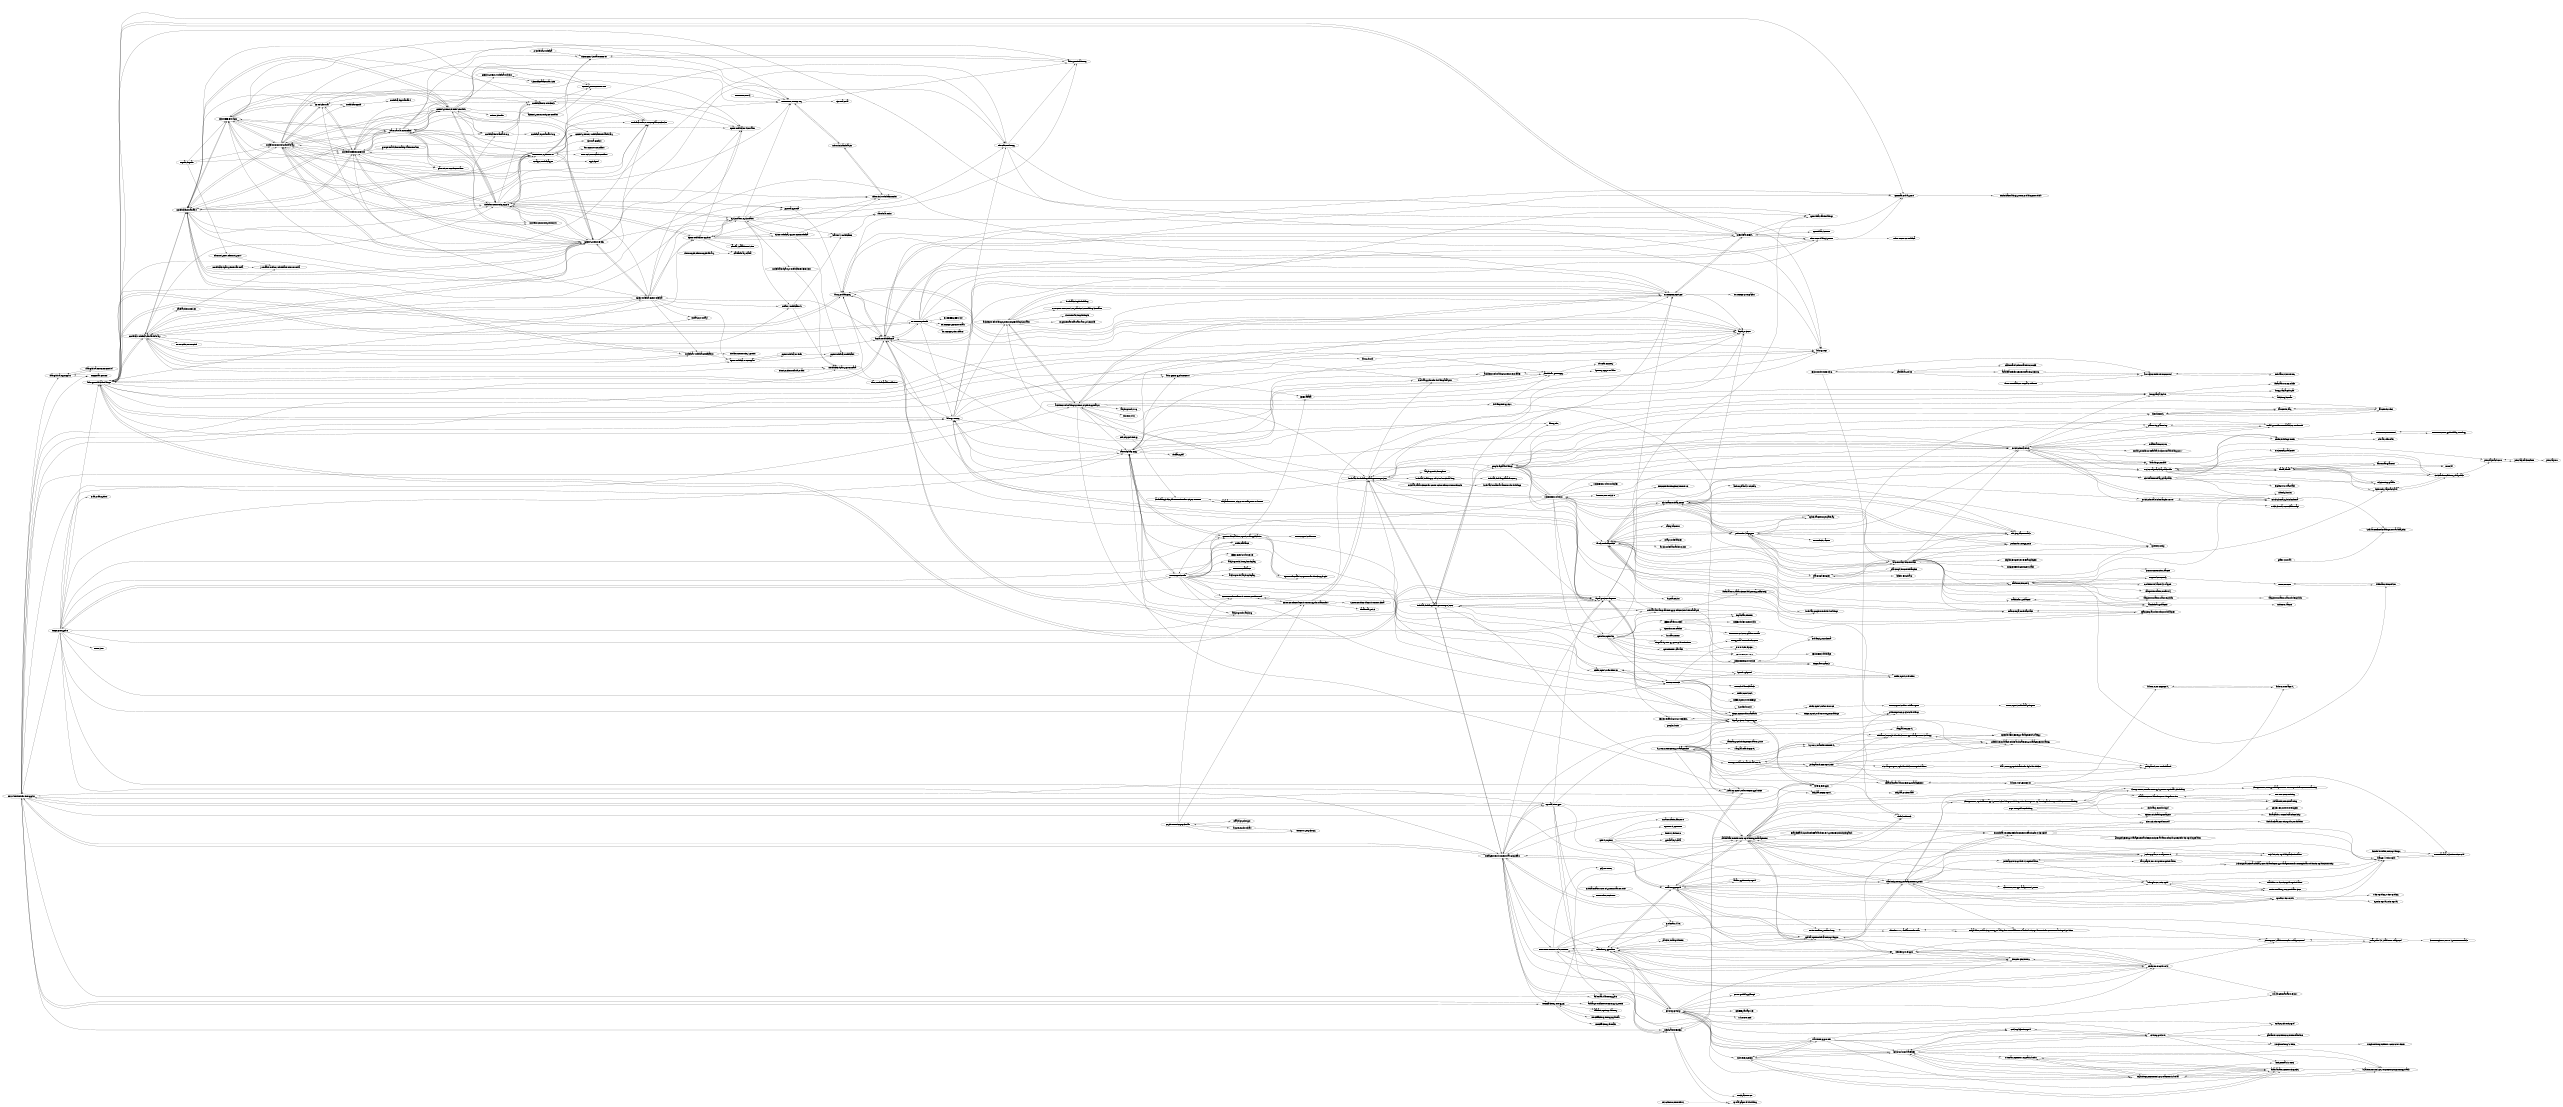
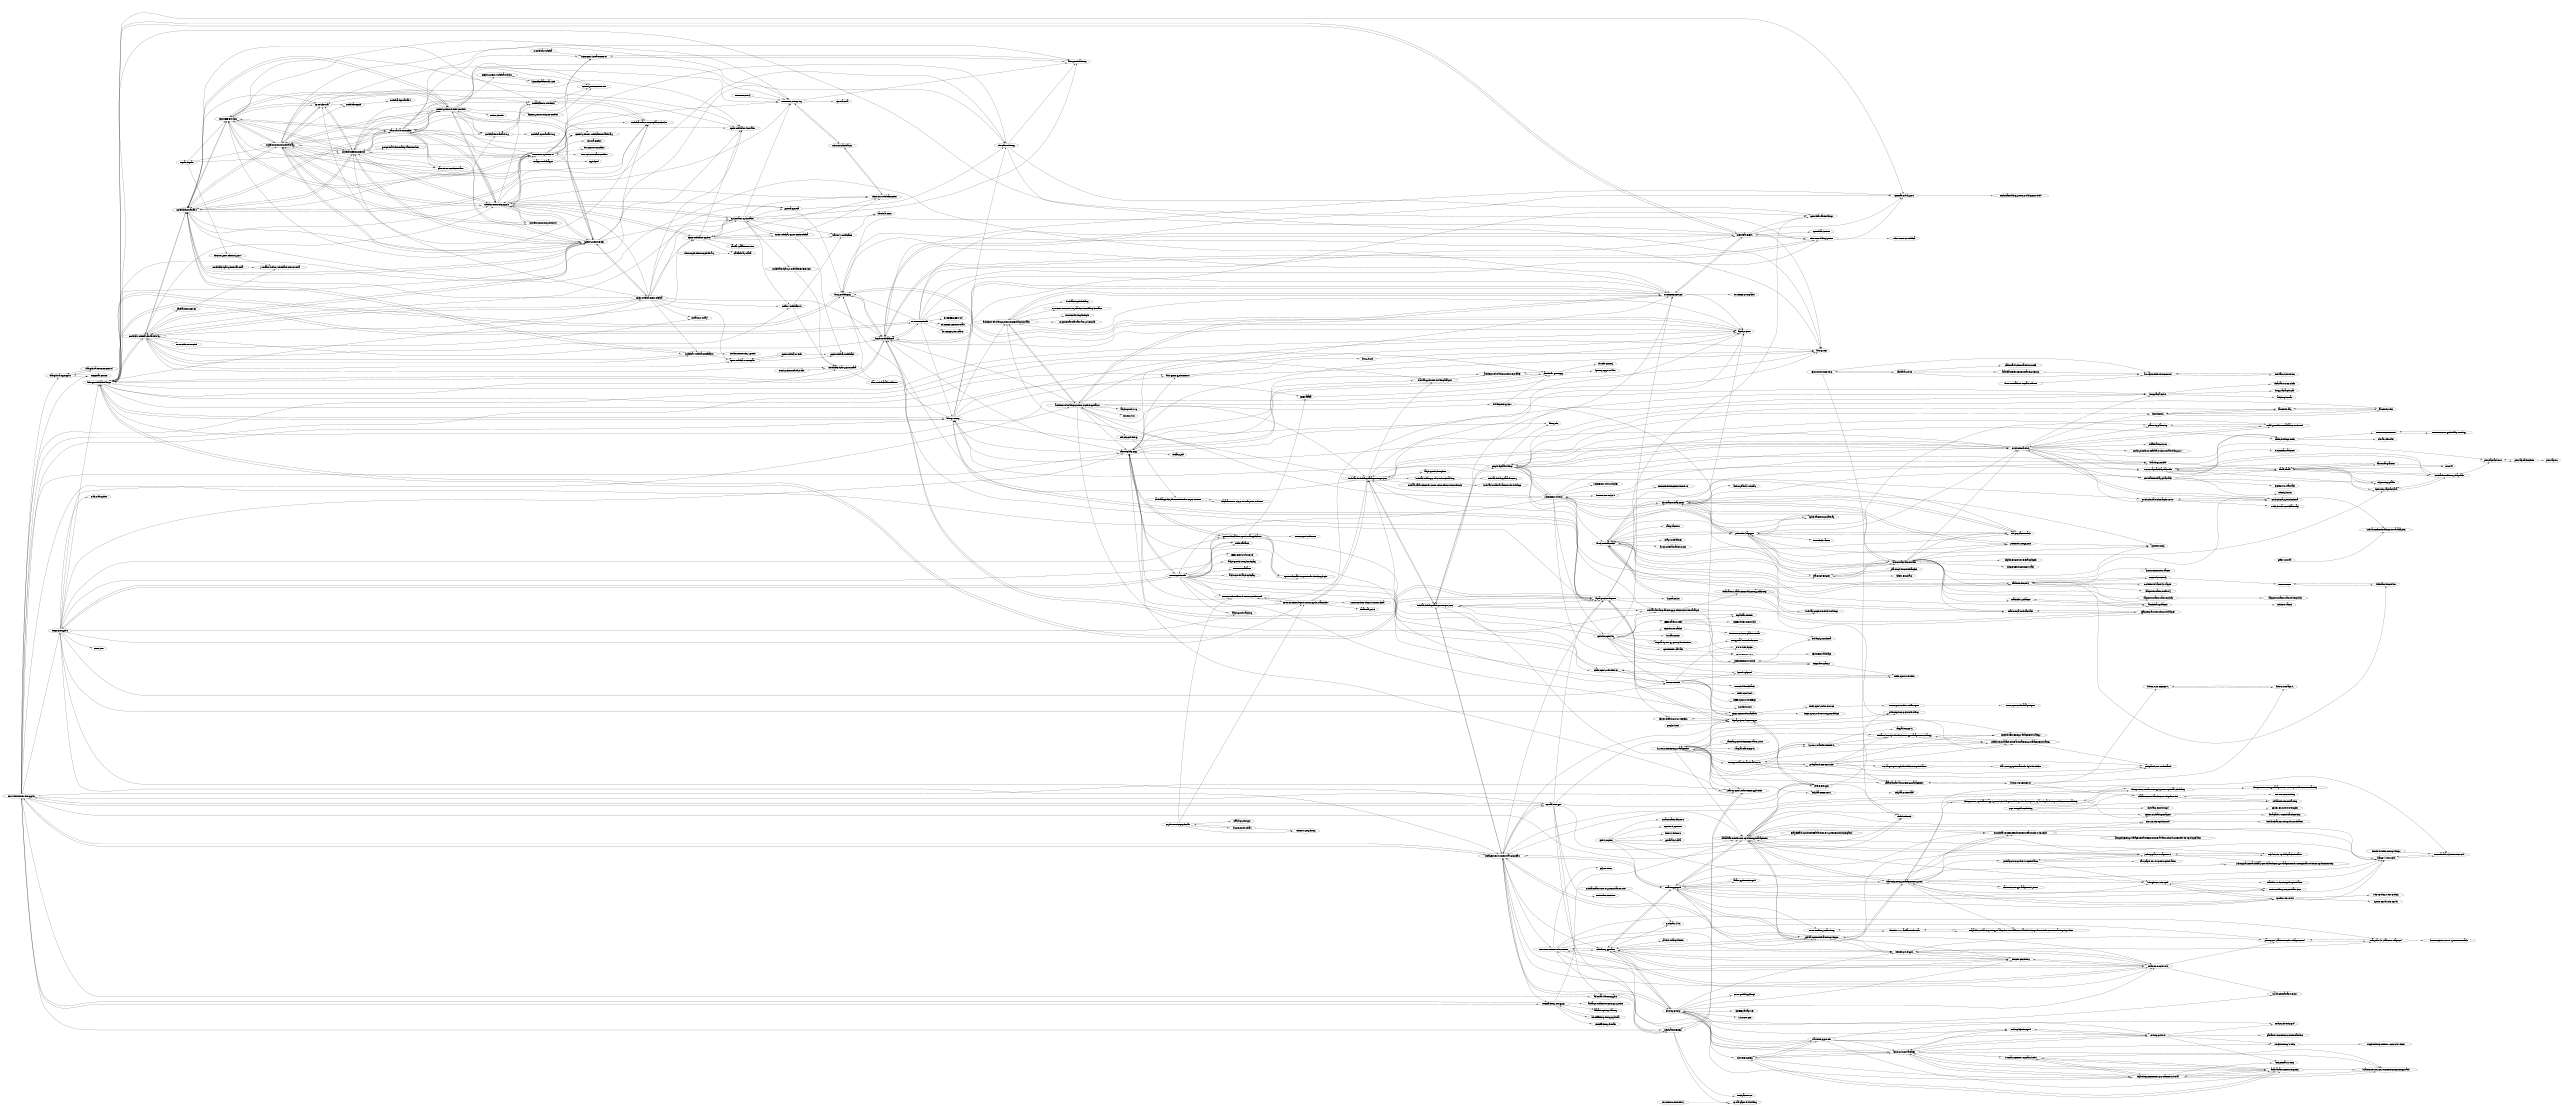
(41, 713) -> (41, 714)
